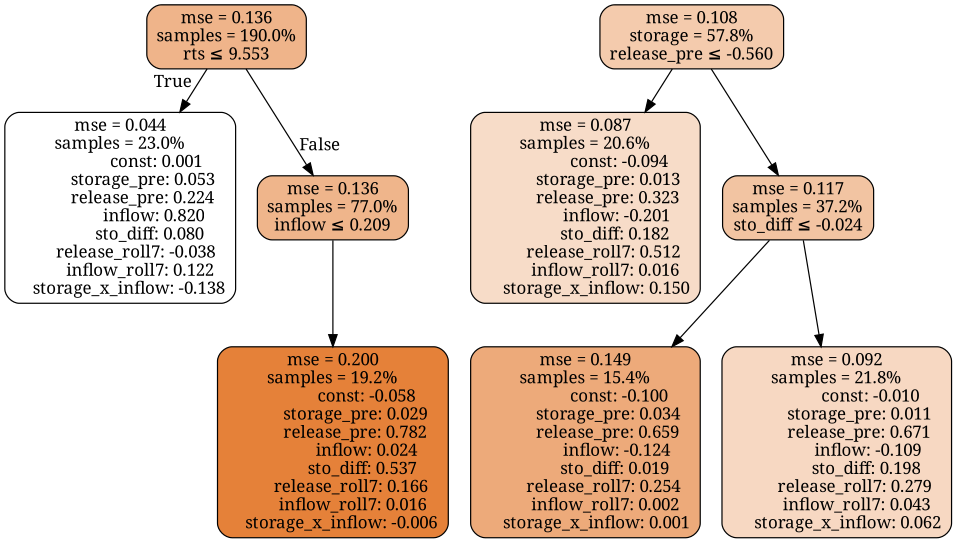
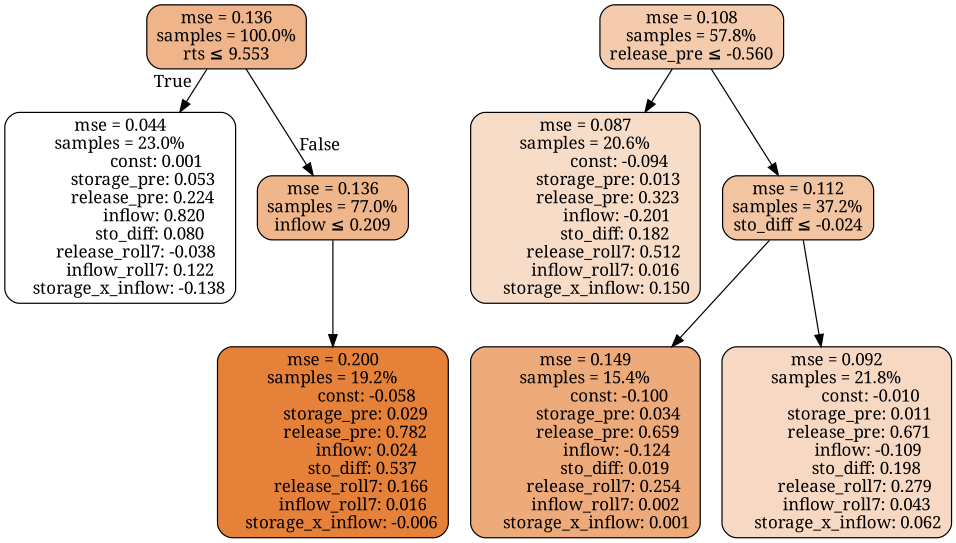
(227, 37) -> (227, 37)
(692, 37) -> (692, 37)
(798, 208) -> (798, 208)
